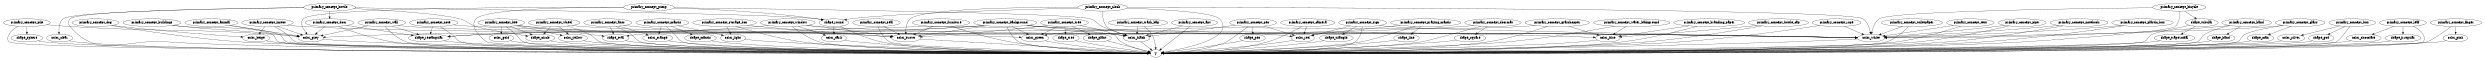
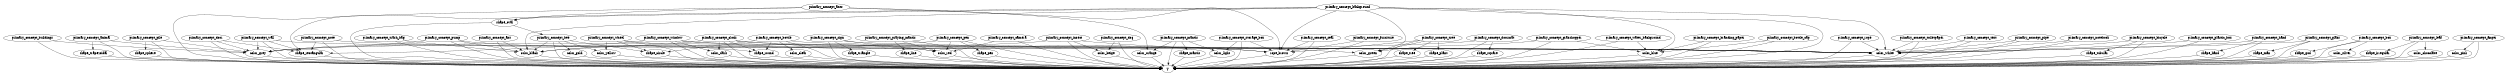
(330, 15) -> (1330, 48)
(834, 29) -> (719, 45)
(2189, 30) -> (93, 46)
(560, 31) -> (527, 30)
(906, 38) -> (1279, 53)
